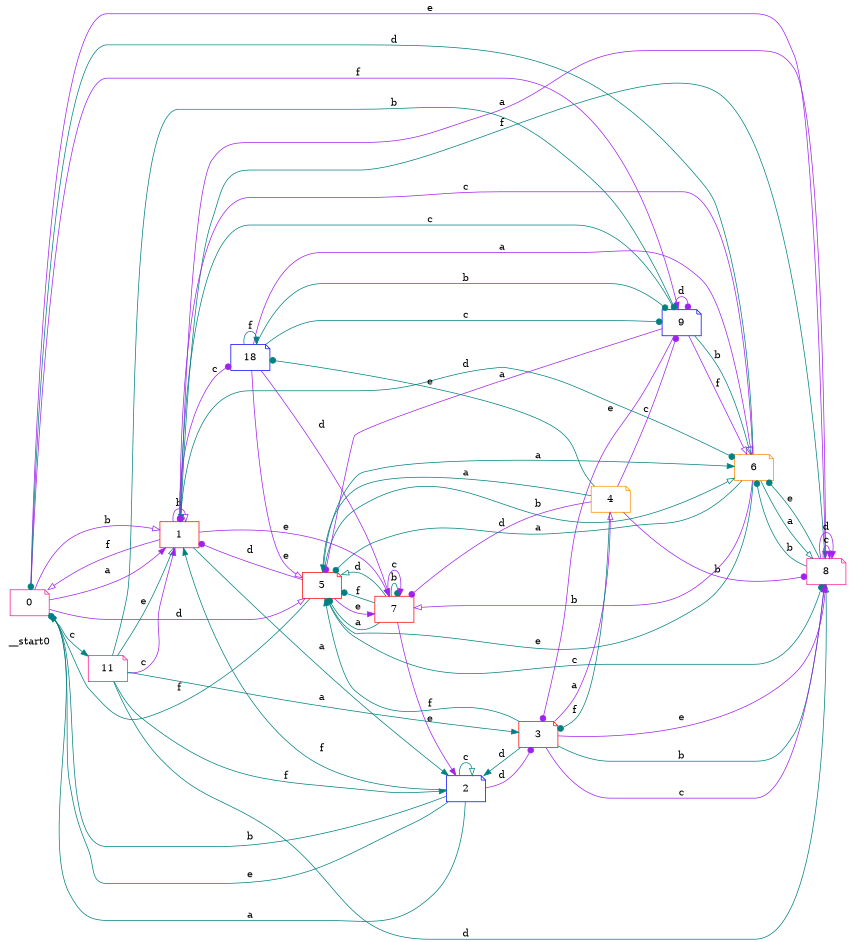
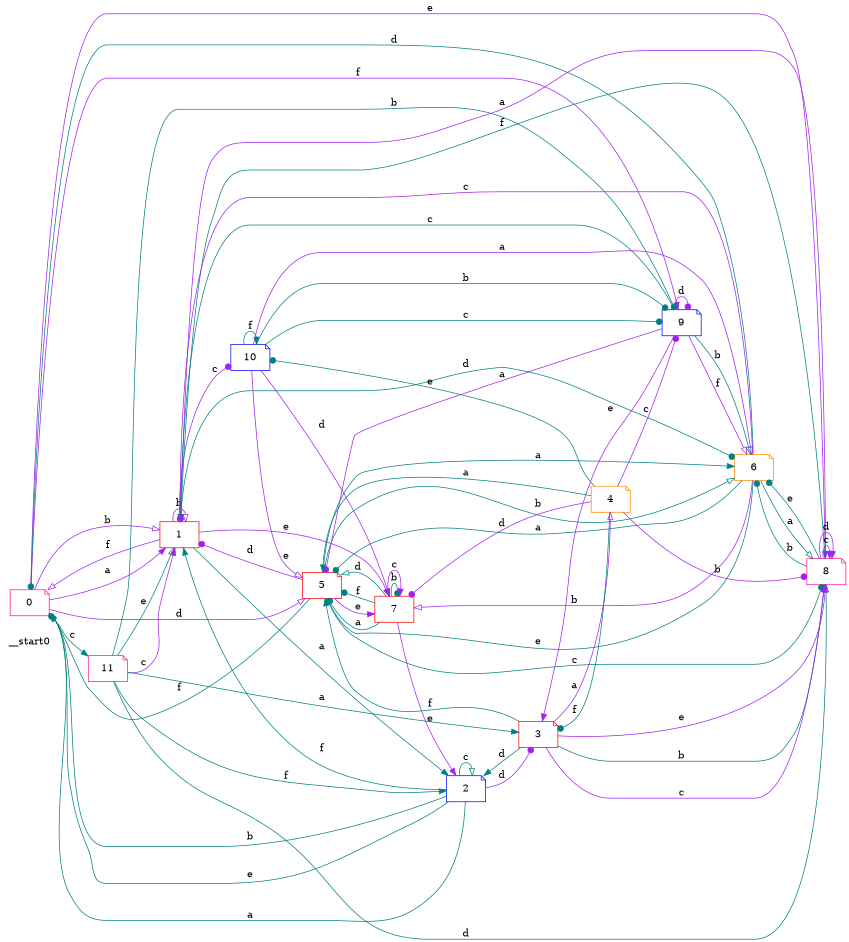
(326, 225) -> (326, 225)
(250, 357) -> (250, 357)
(580, 515) -> (580, 515)
